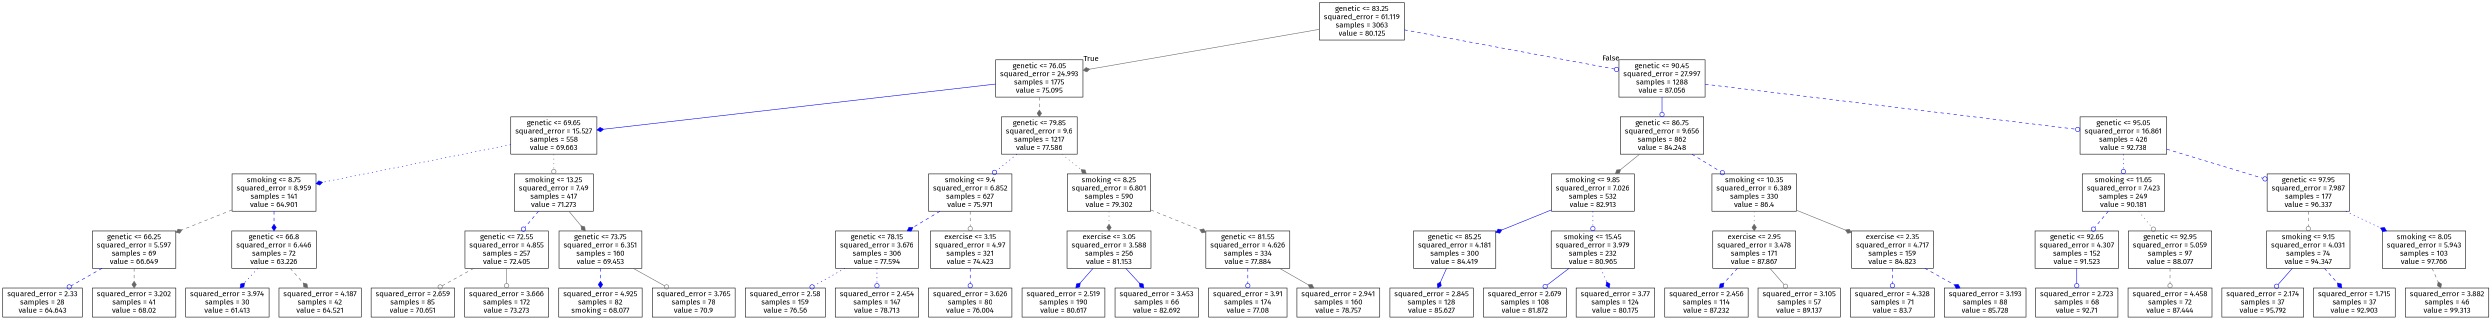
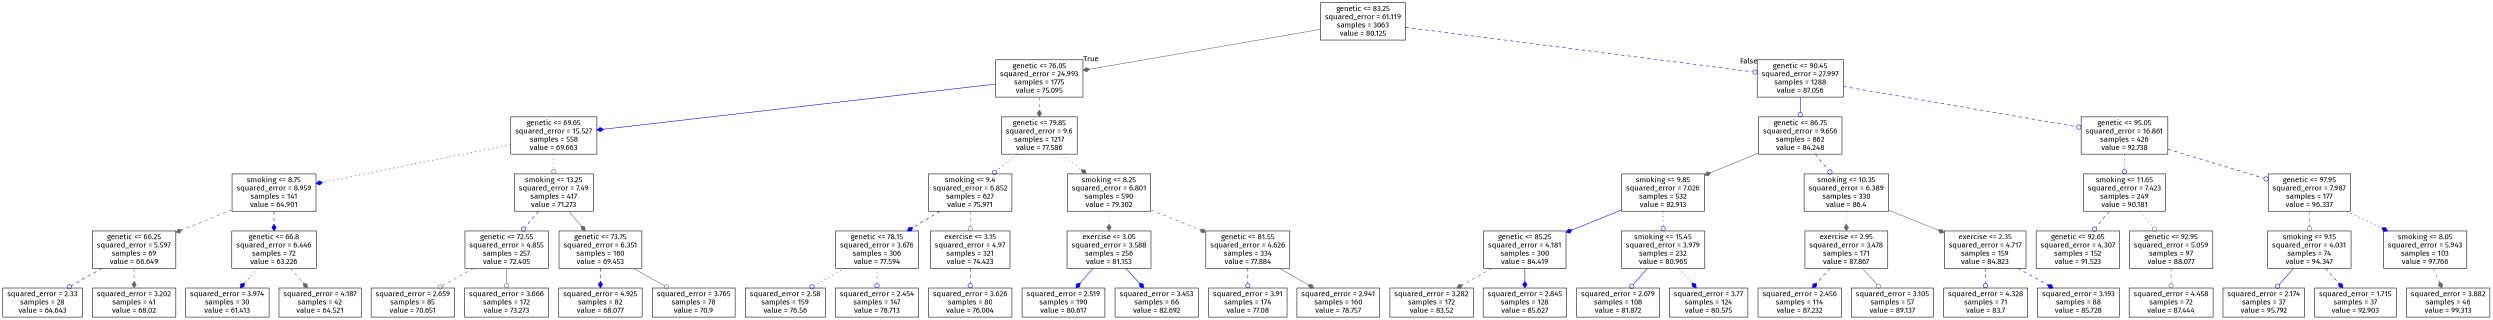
(600, 303) -> (600, 303)
none -> (1432, 303)
(1615, 303) -> (1709, 303)
(2077, 303) -> none
